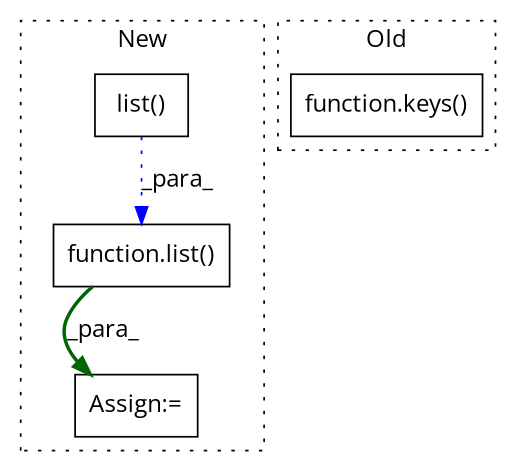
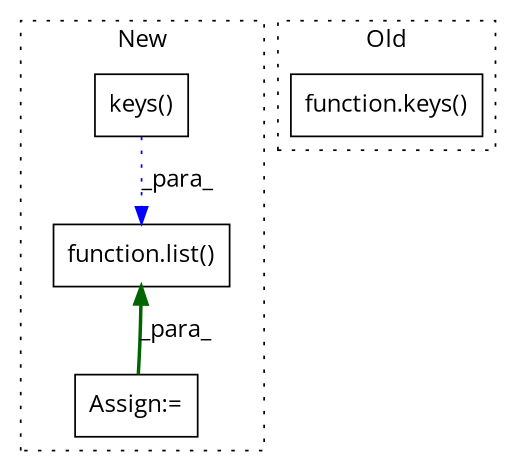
(142, 105) -> (142, 105)
(66, 321) -> (140, 339)
